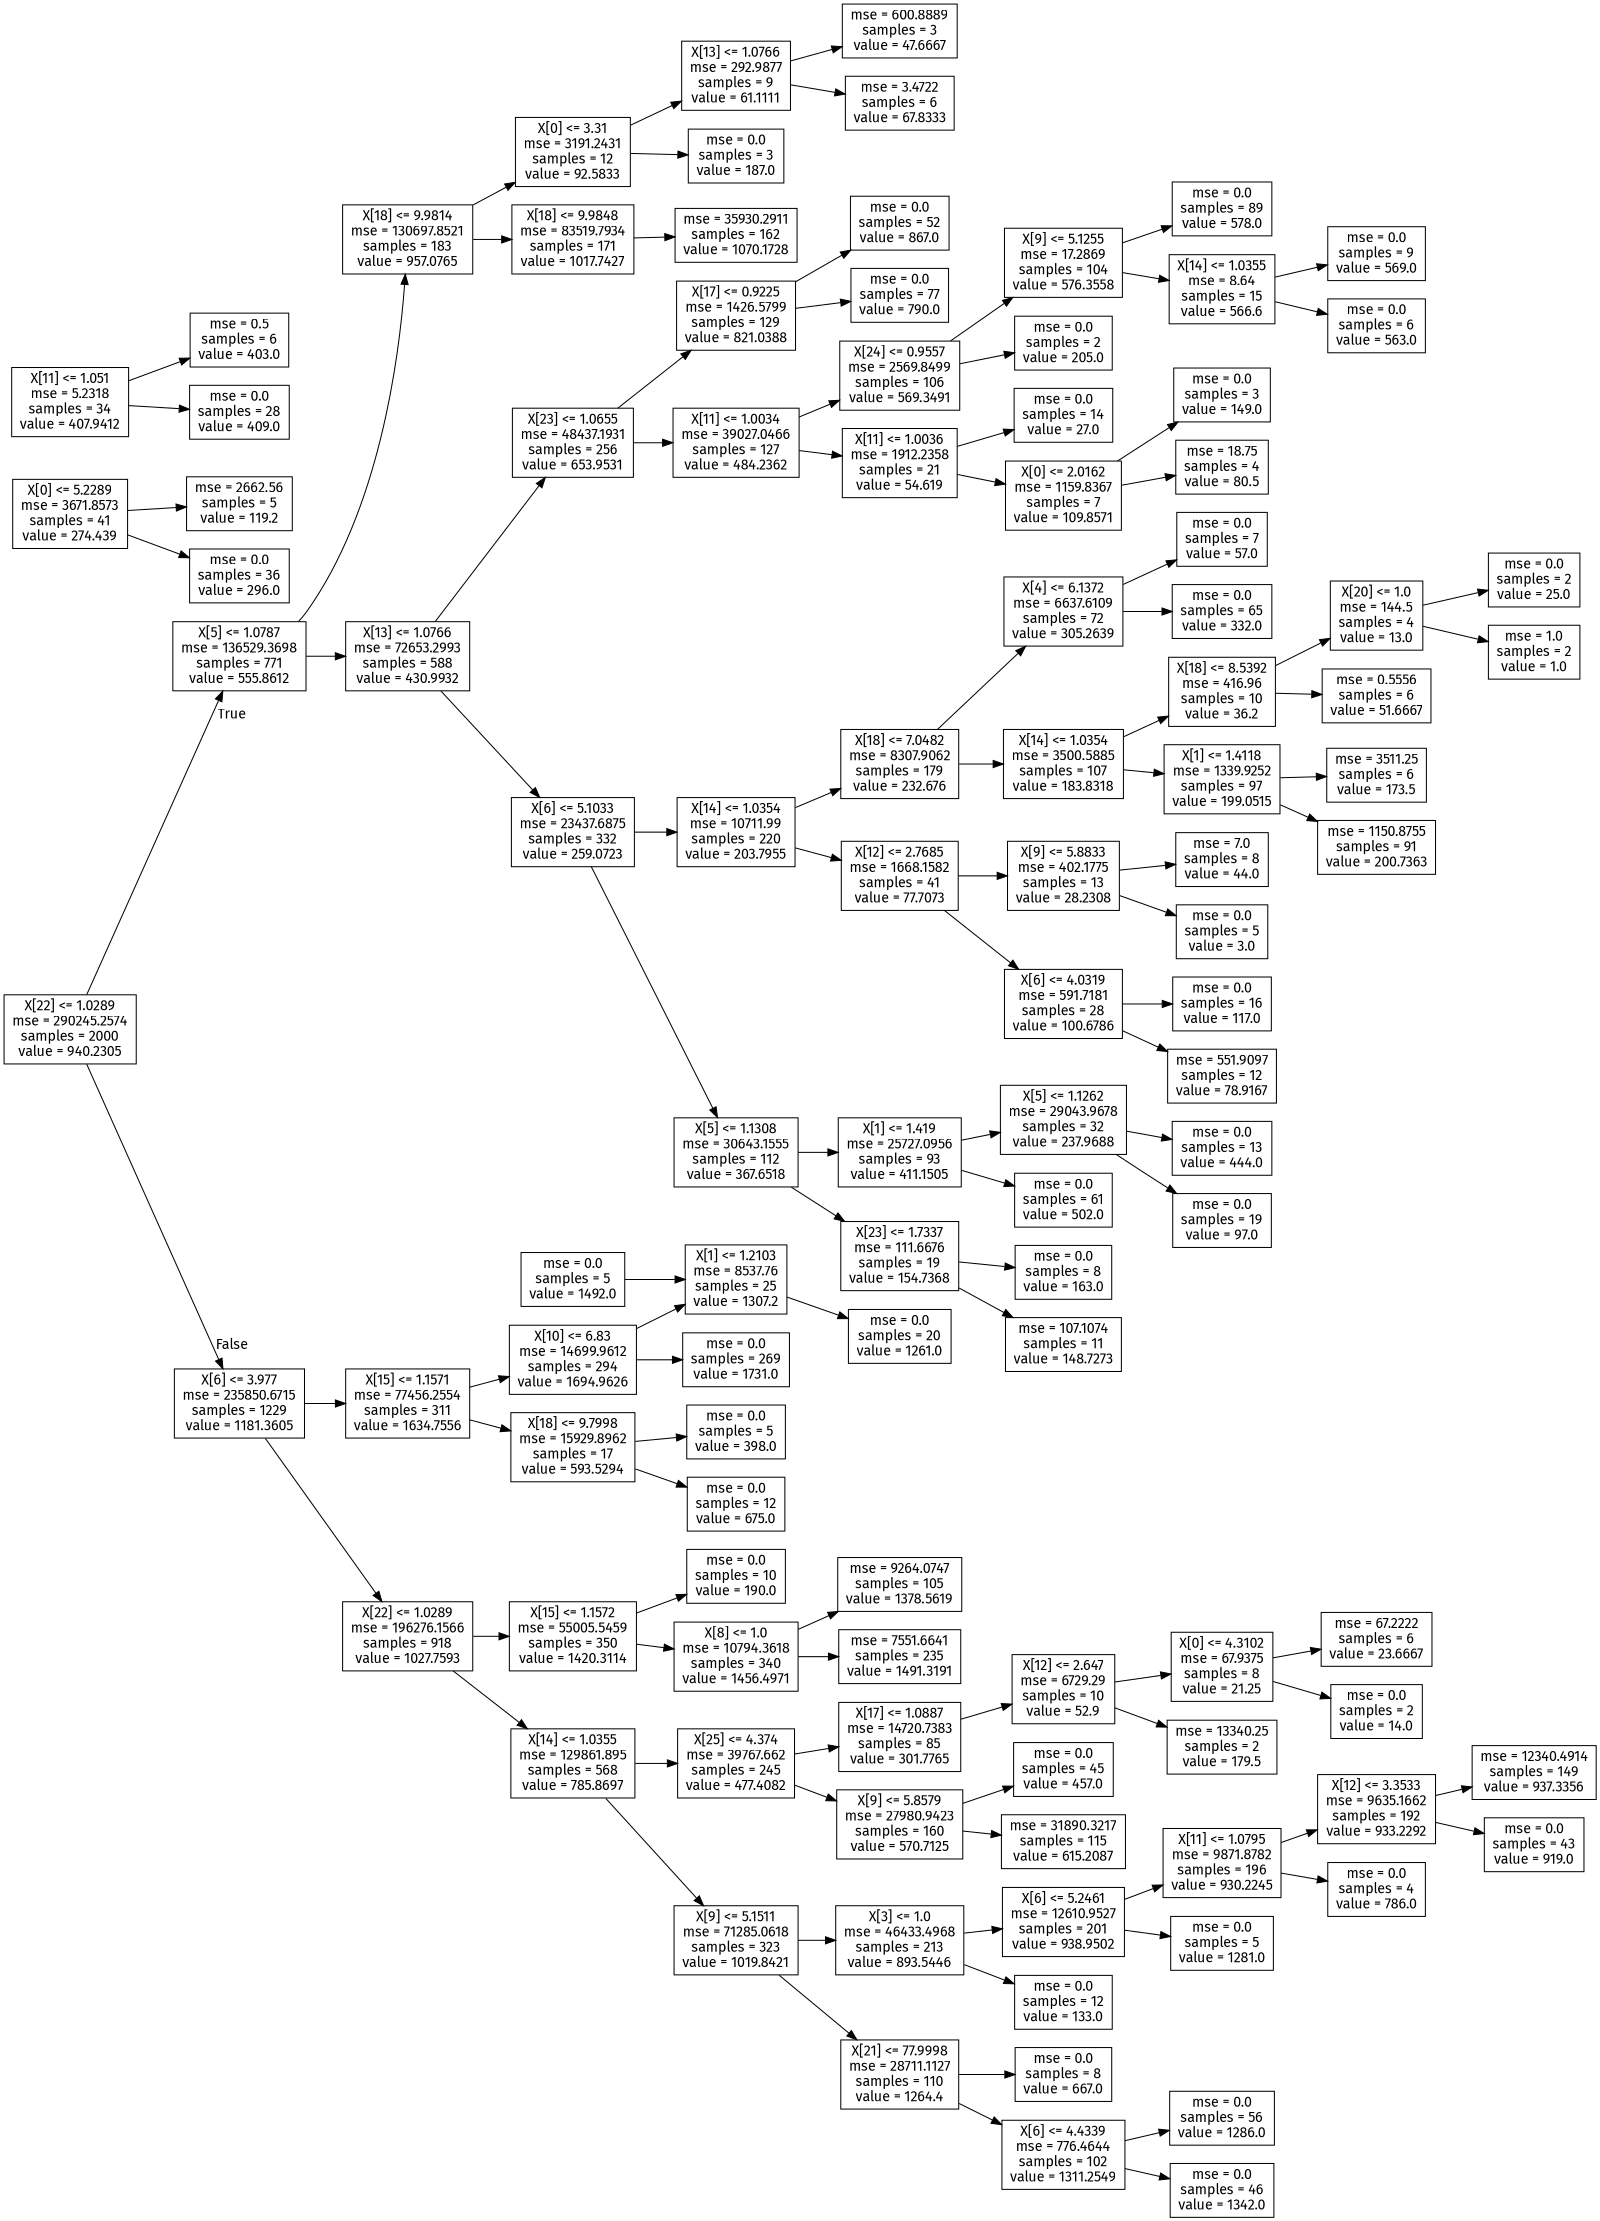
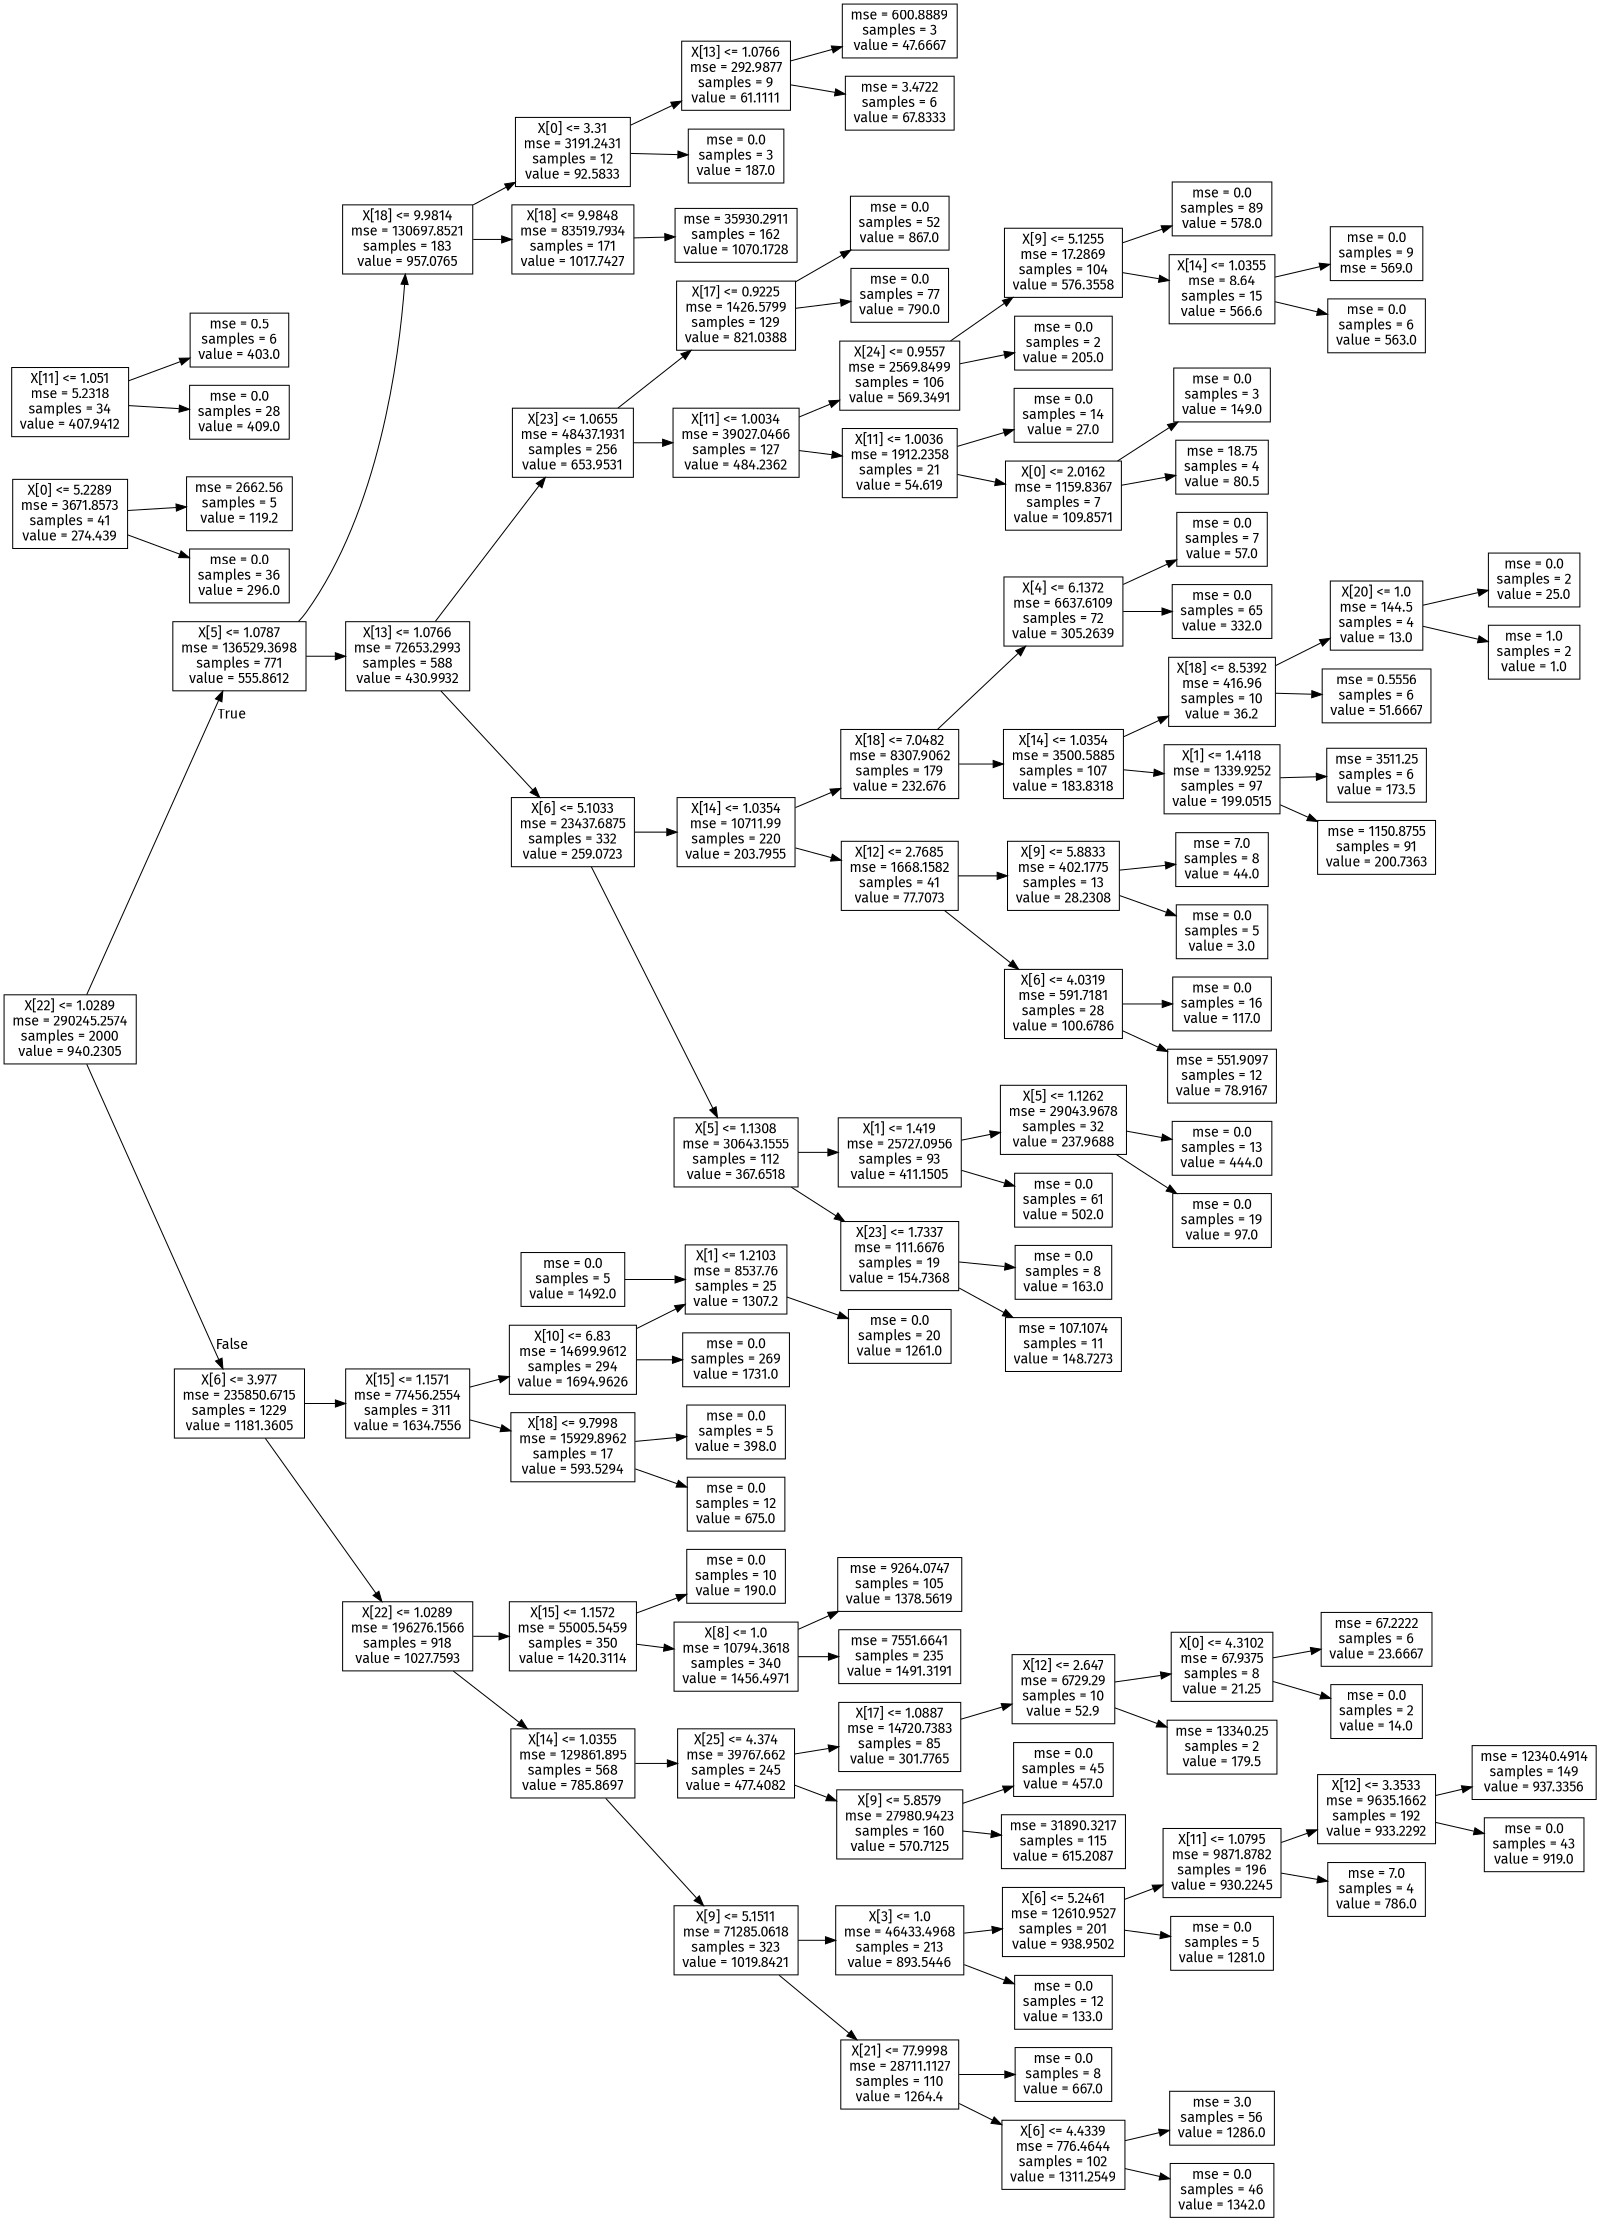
(1377, 254) -> (1377, 254)
(1377, 1889) -> (1377, 1889)
(1222, 2118) -> (1222, 2118)
